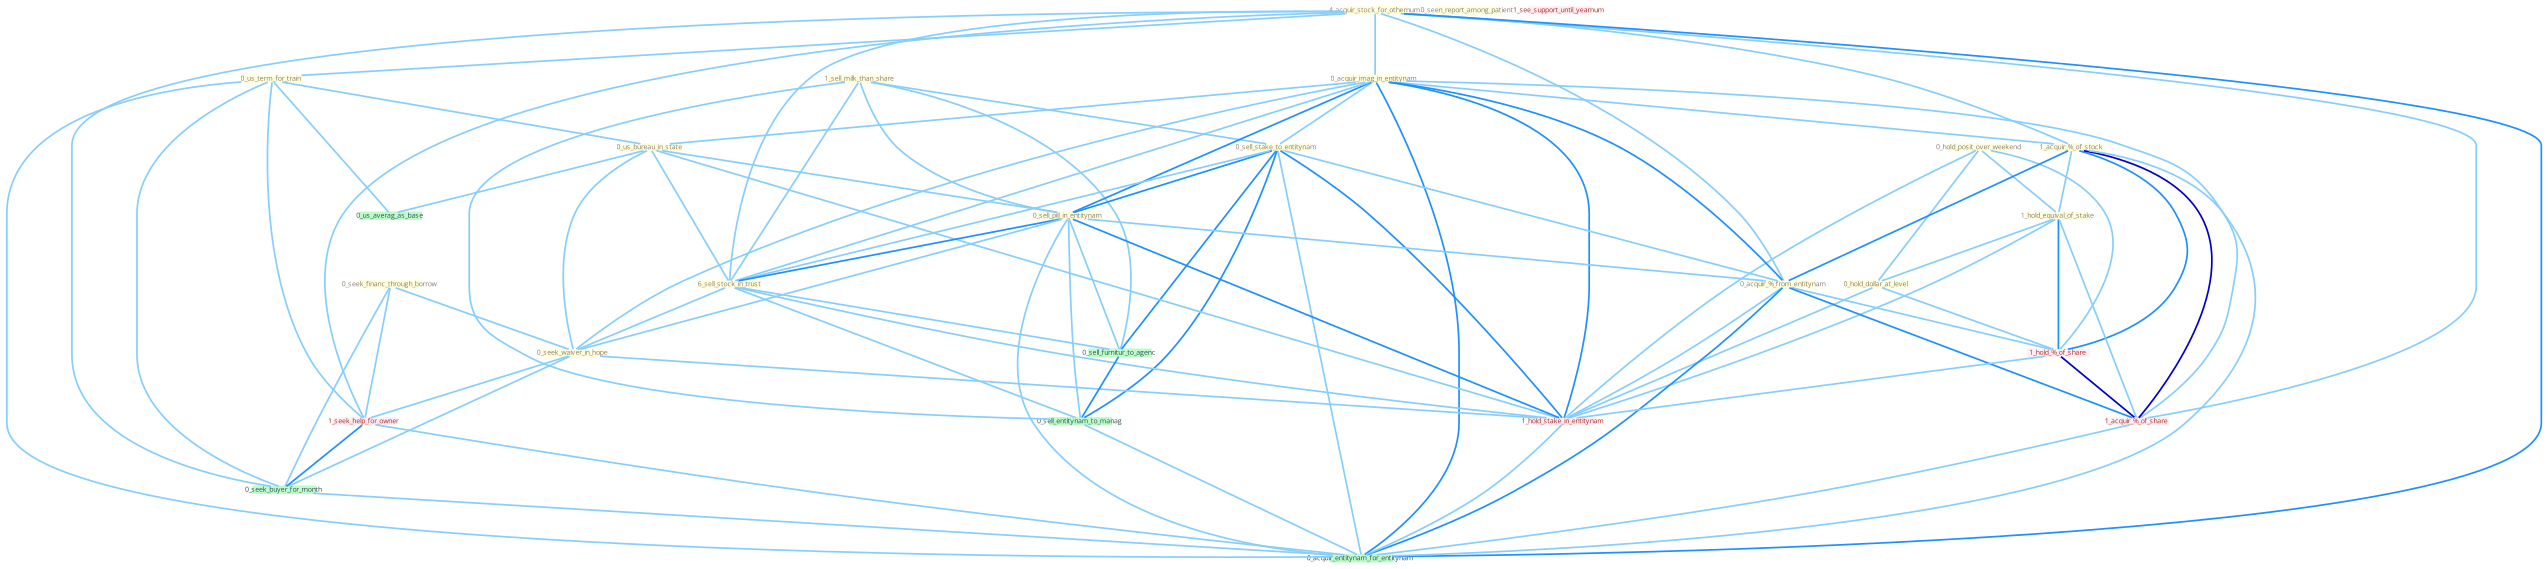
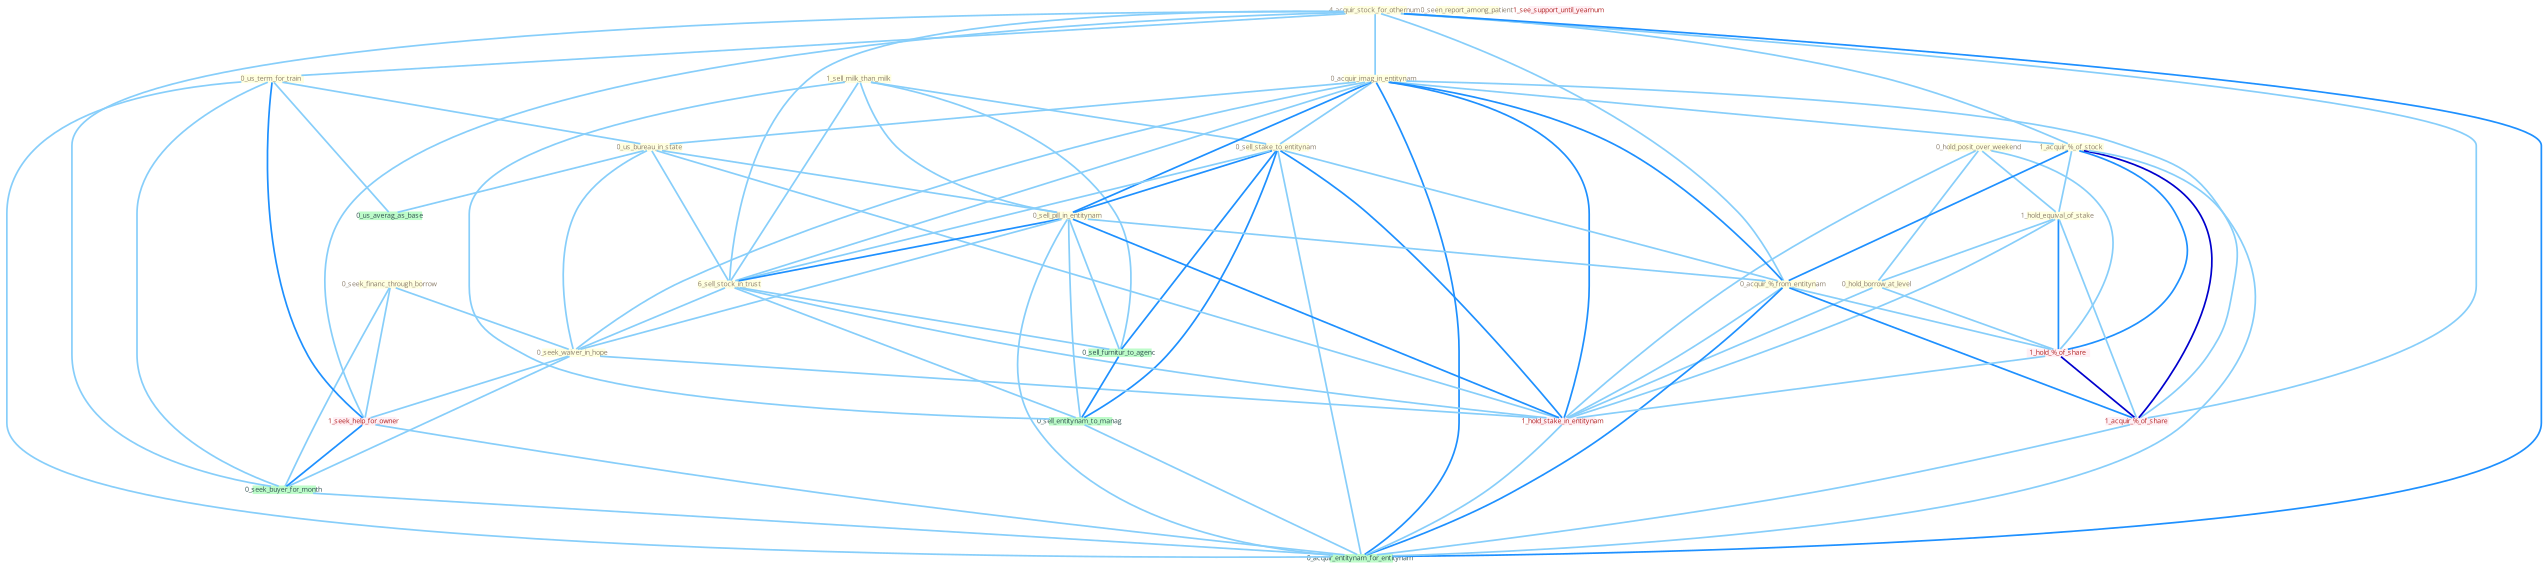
(860, 79) -> (860, 79)
(277, 263) -> (277, 263)
(1877, 284) -> (1877, 284)
